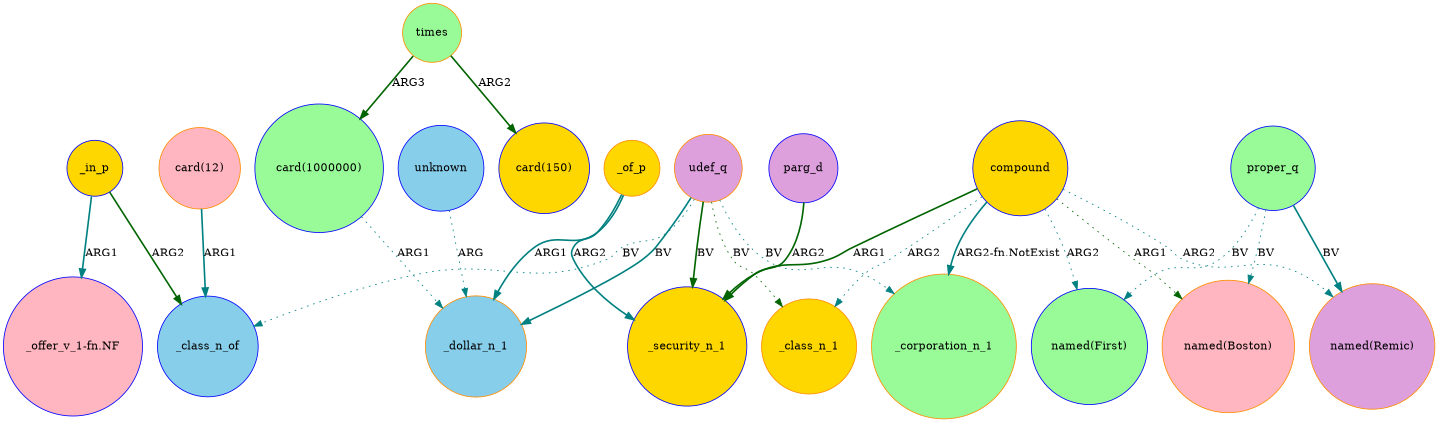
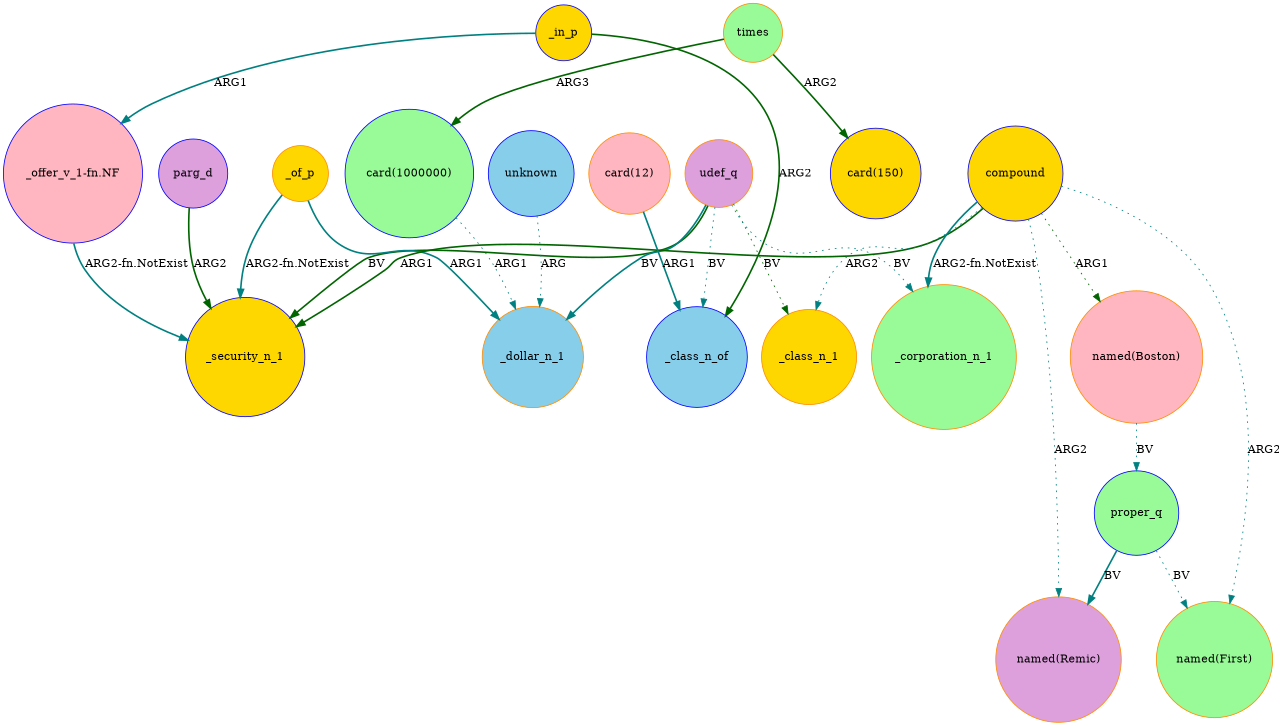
(1259, 243) -> (1137, 443)
(590, 253) -> (298, 264)
none -> (116, 302)
(1089, 346) -> (1215, 660)
